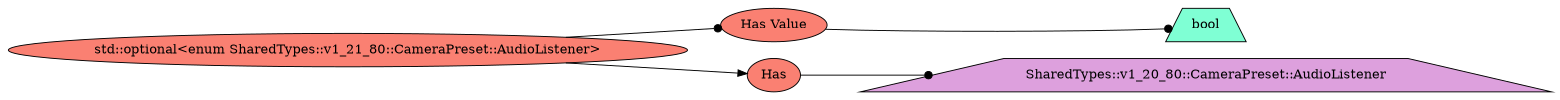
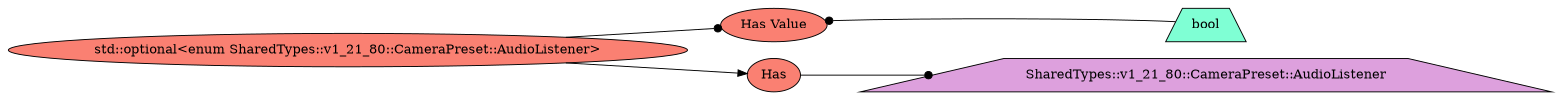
(995, 31) -> (1004, 19)
(1206, 75) -> (1206, 75)
